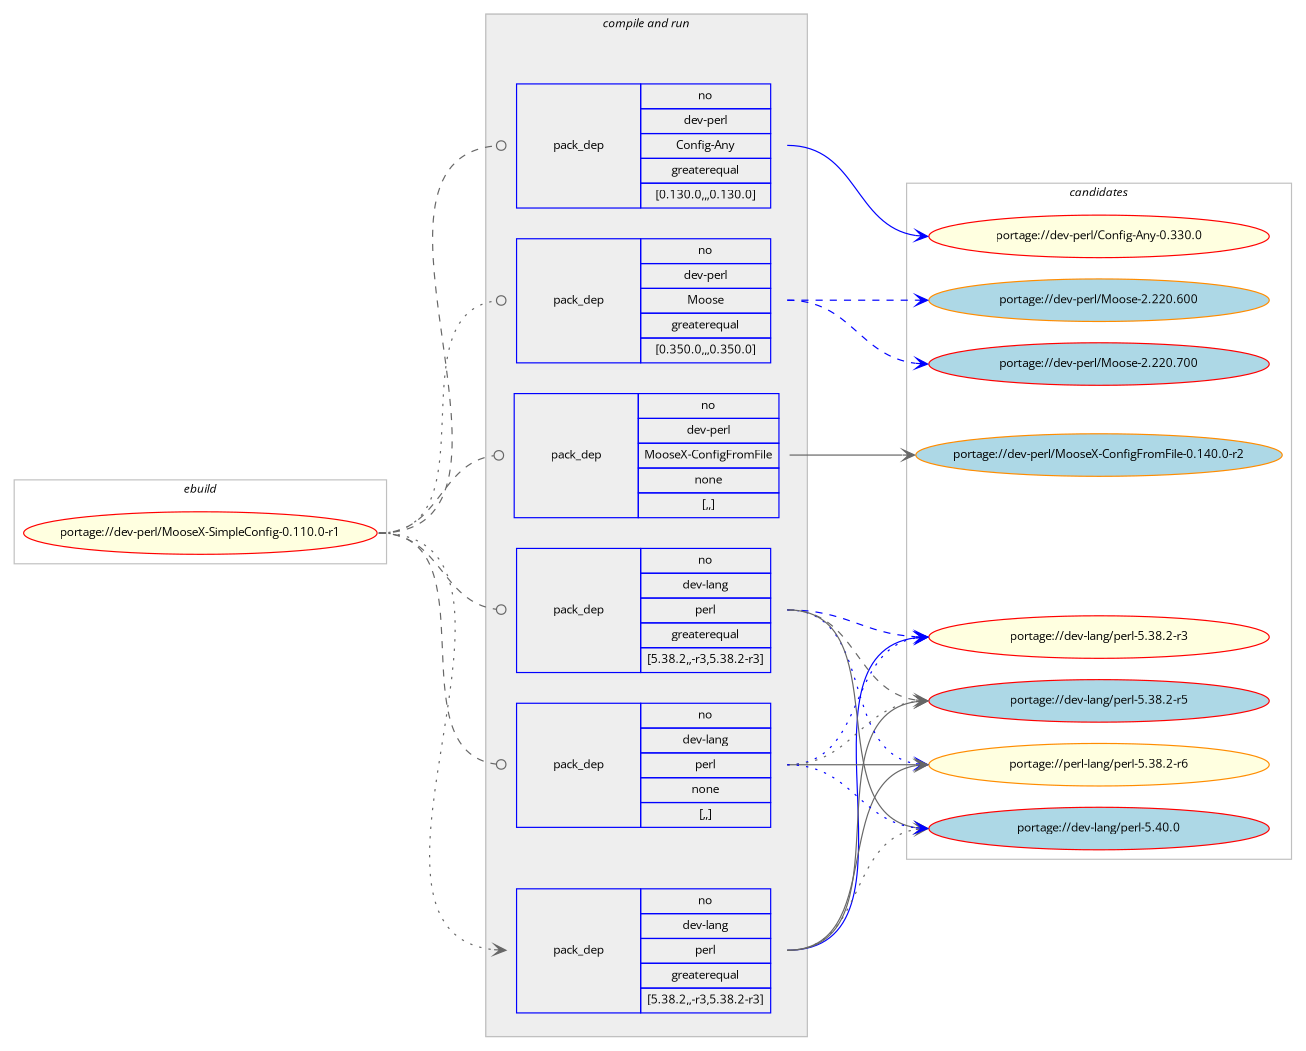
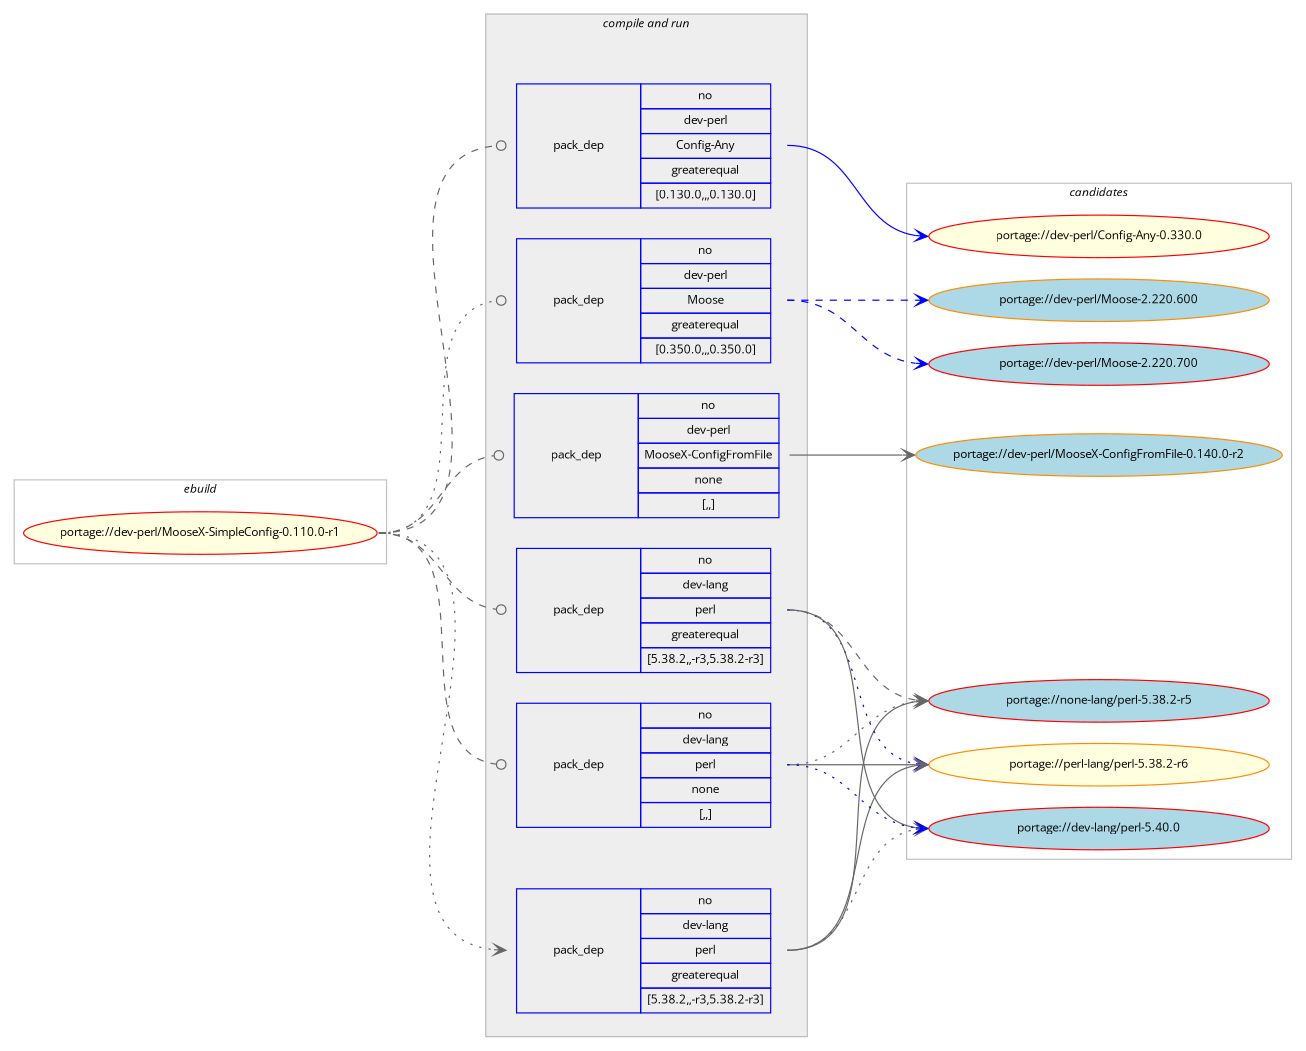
(1099, 637) -> none
(1099, 701) -> (1099, 701)
